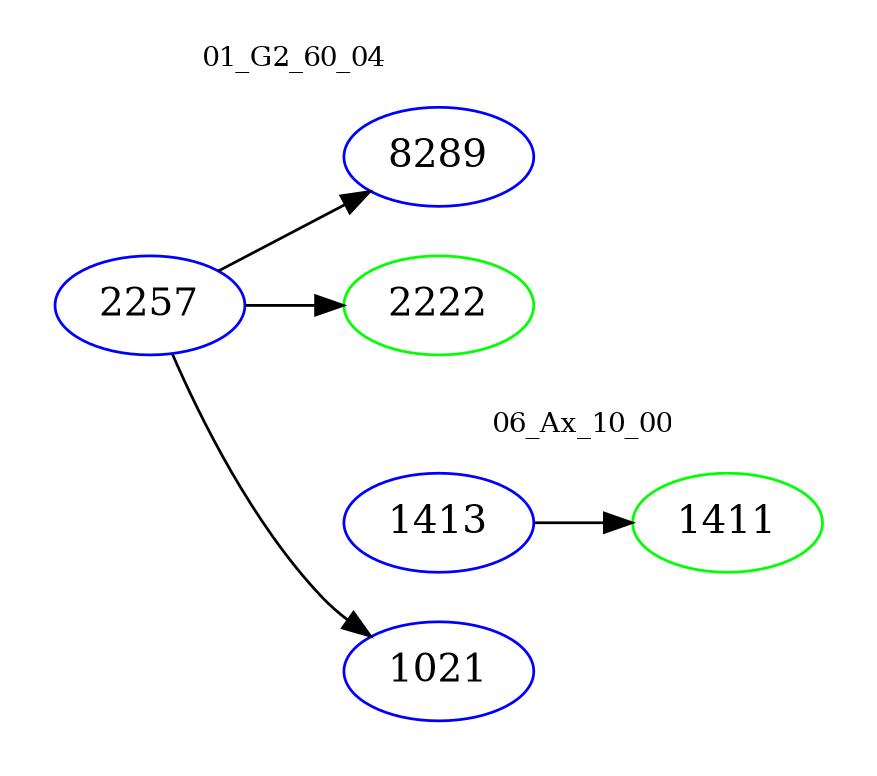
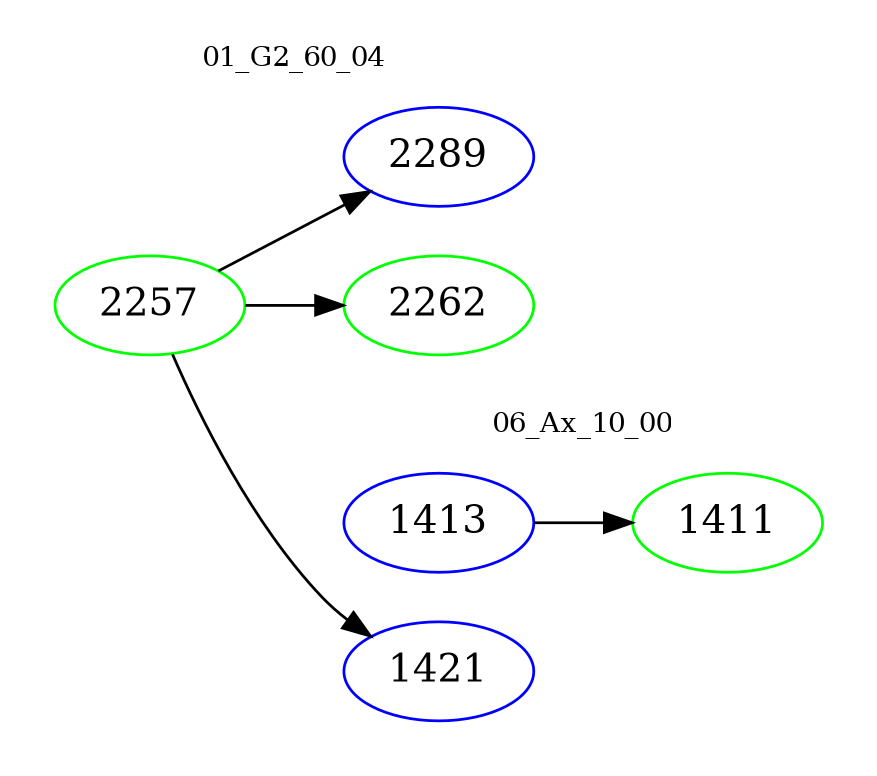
(439, 157) -> (439, 157)
(150, 305) -> (150, 305)
(439, 305) -> (439, 305)
(439, 671) -> (439, 671)
